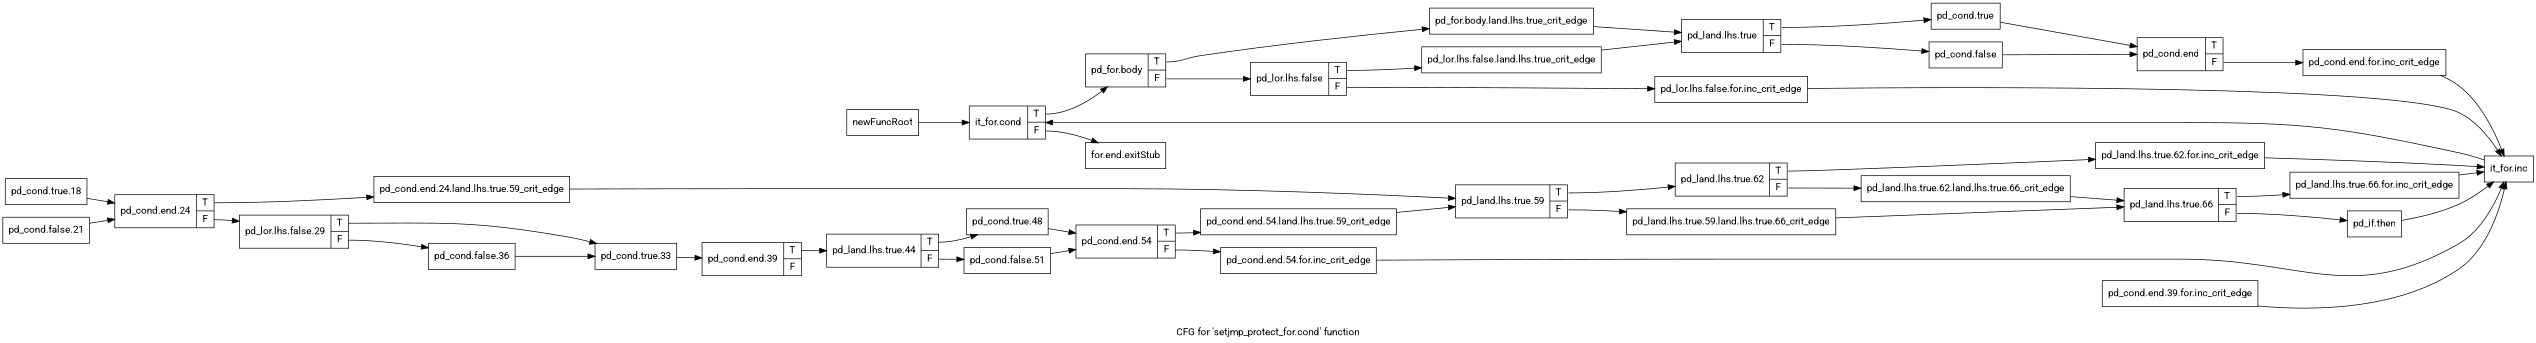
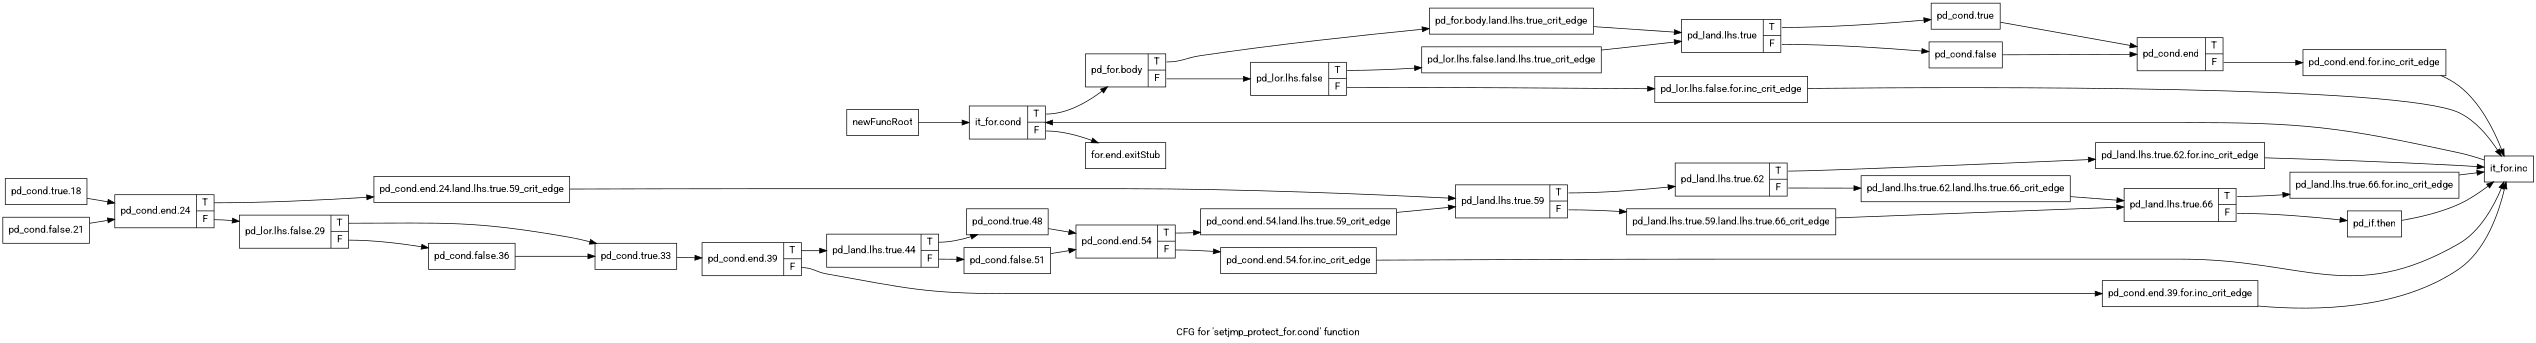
none -> (1447, 294)
